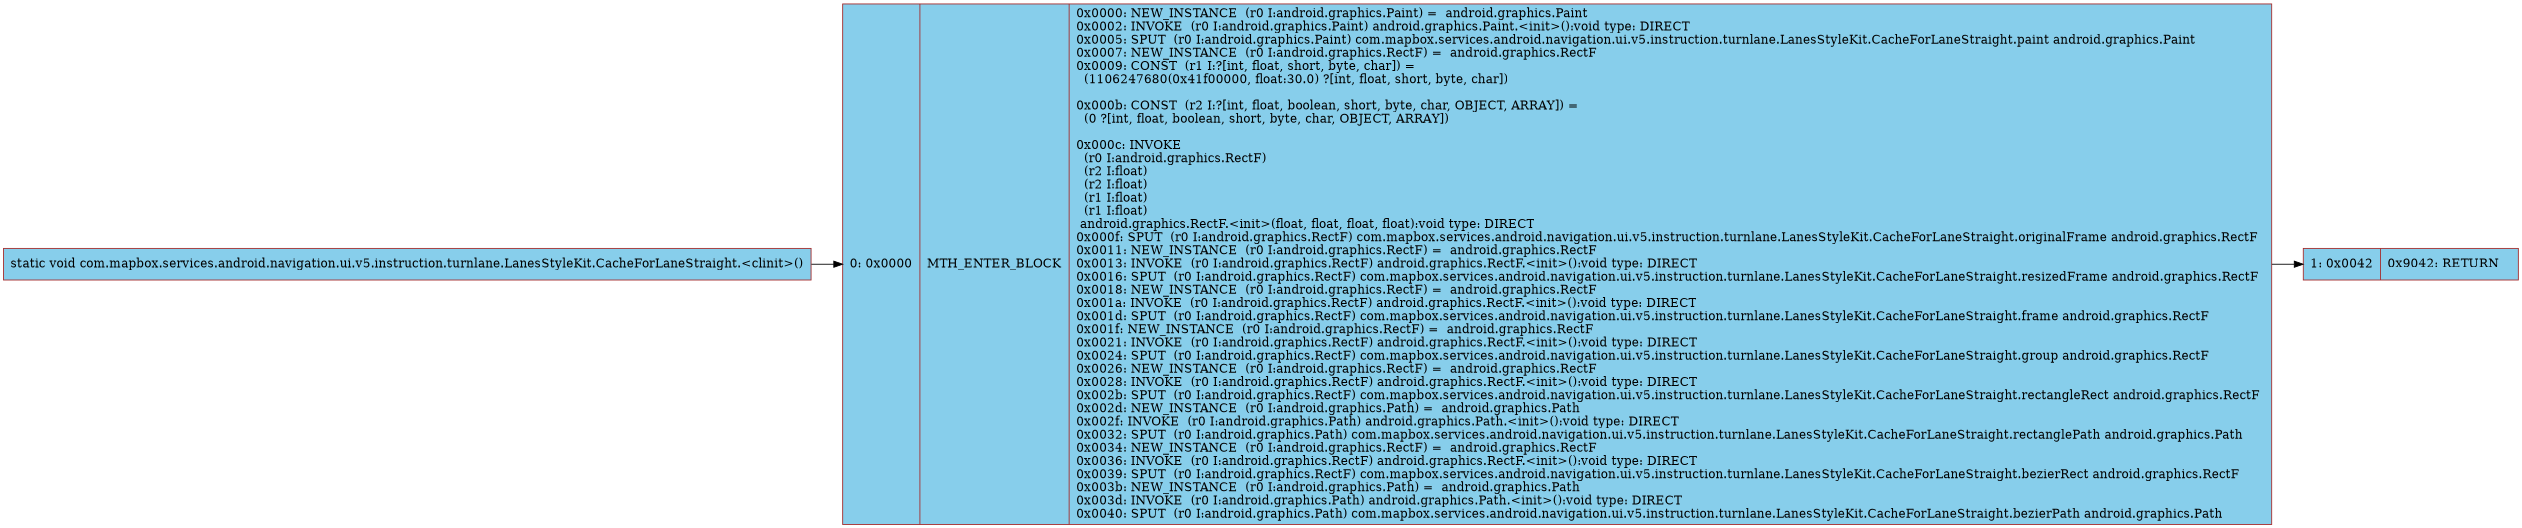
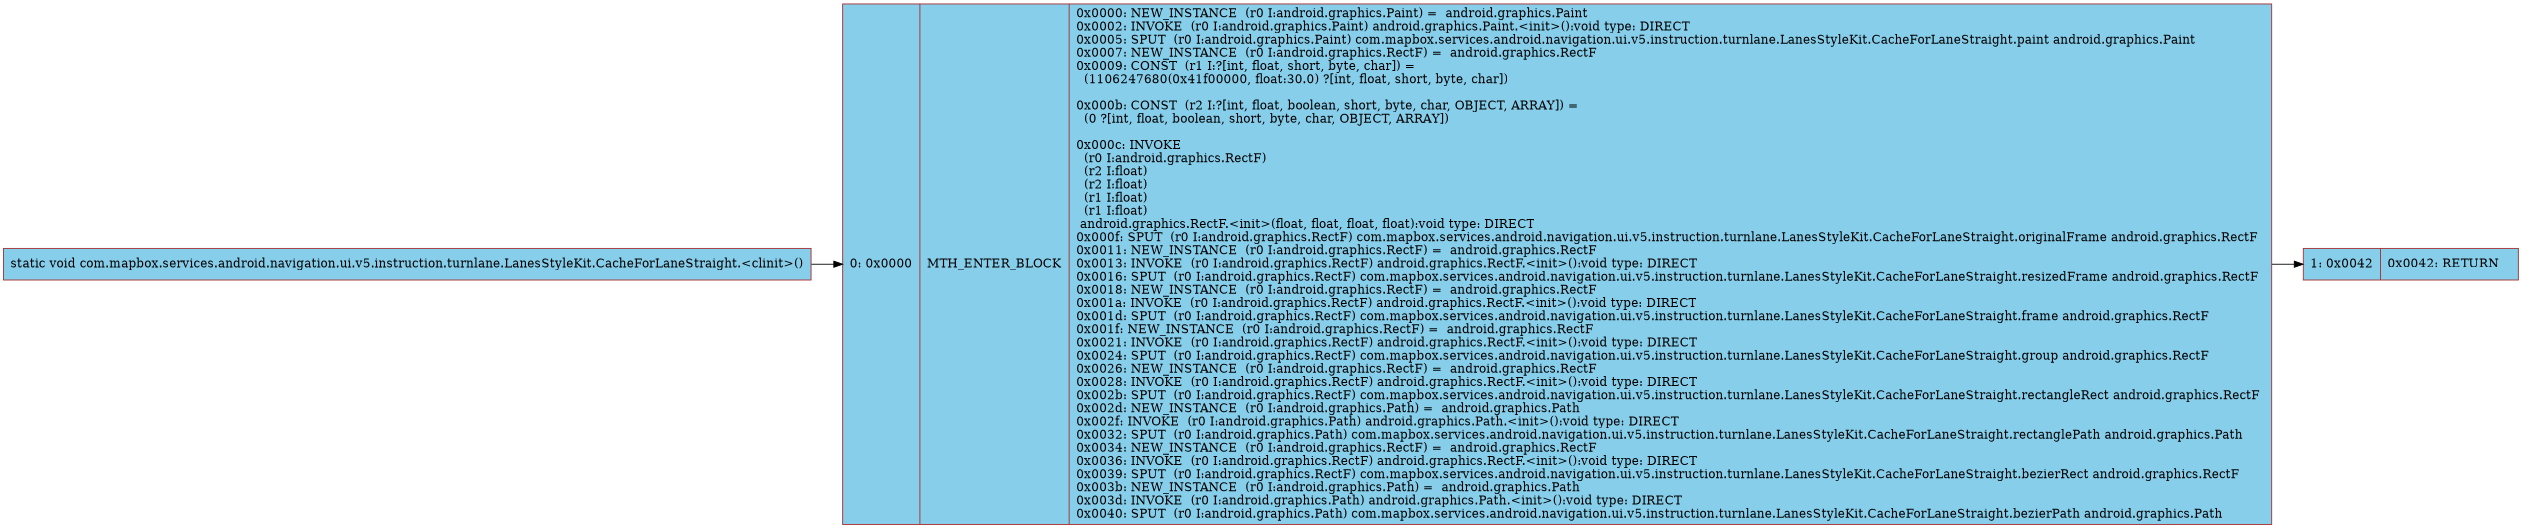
(2449, 264) -> (2449, 264)
